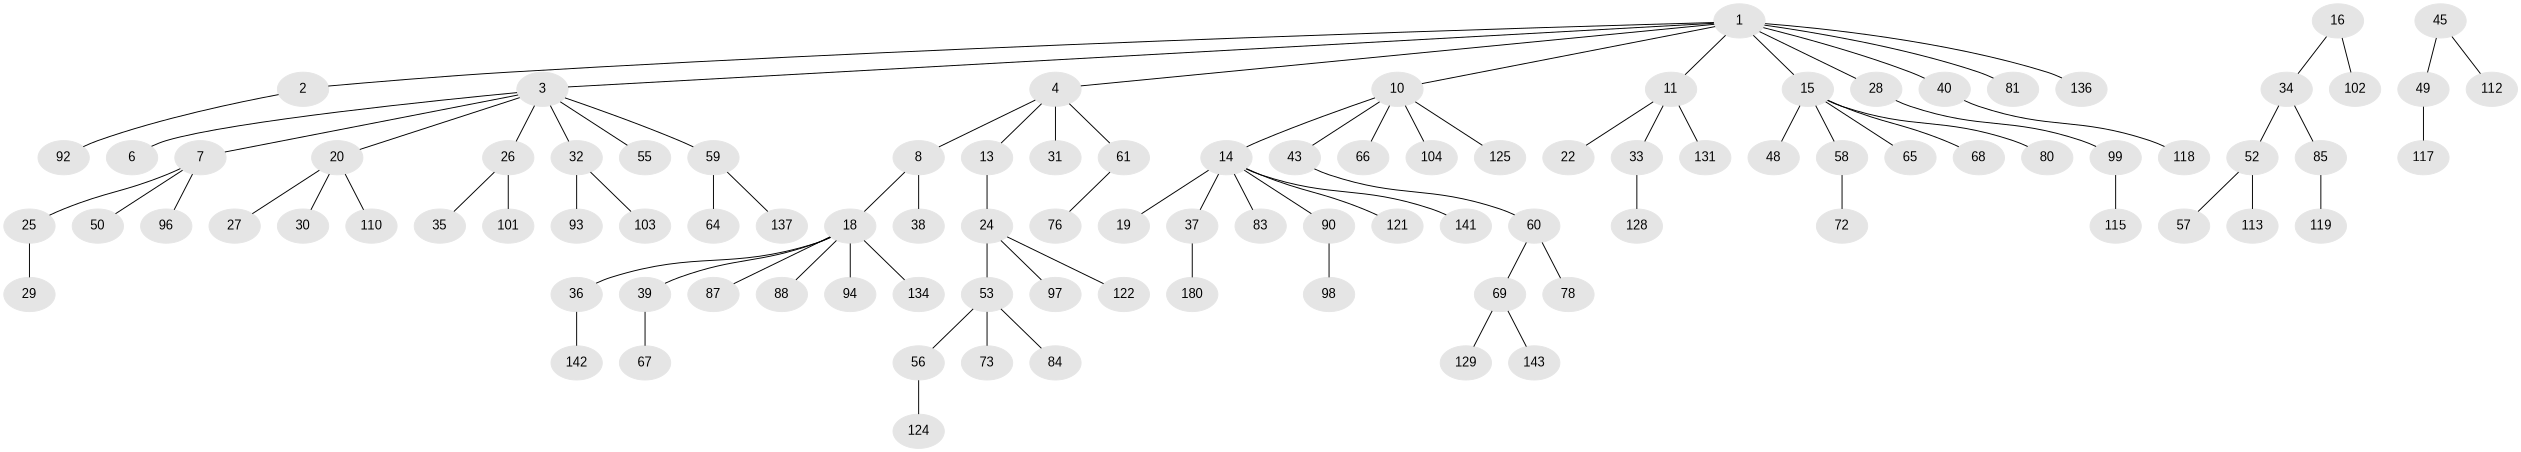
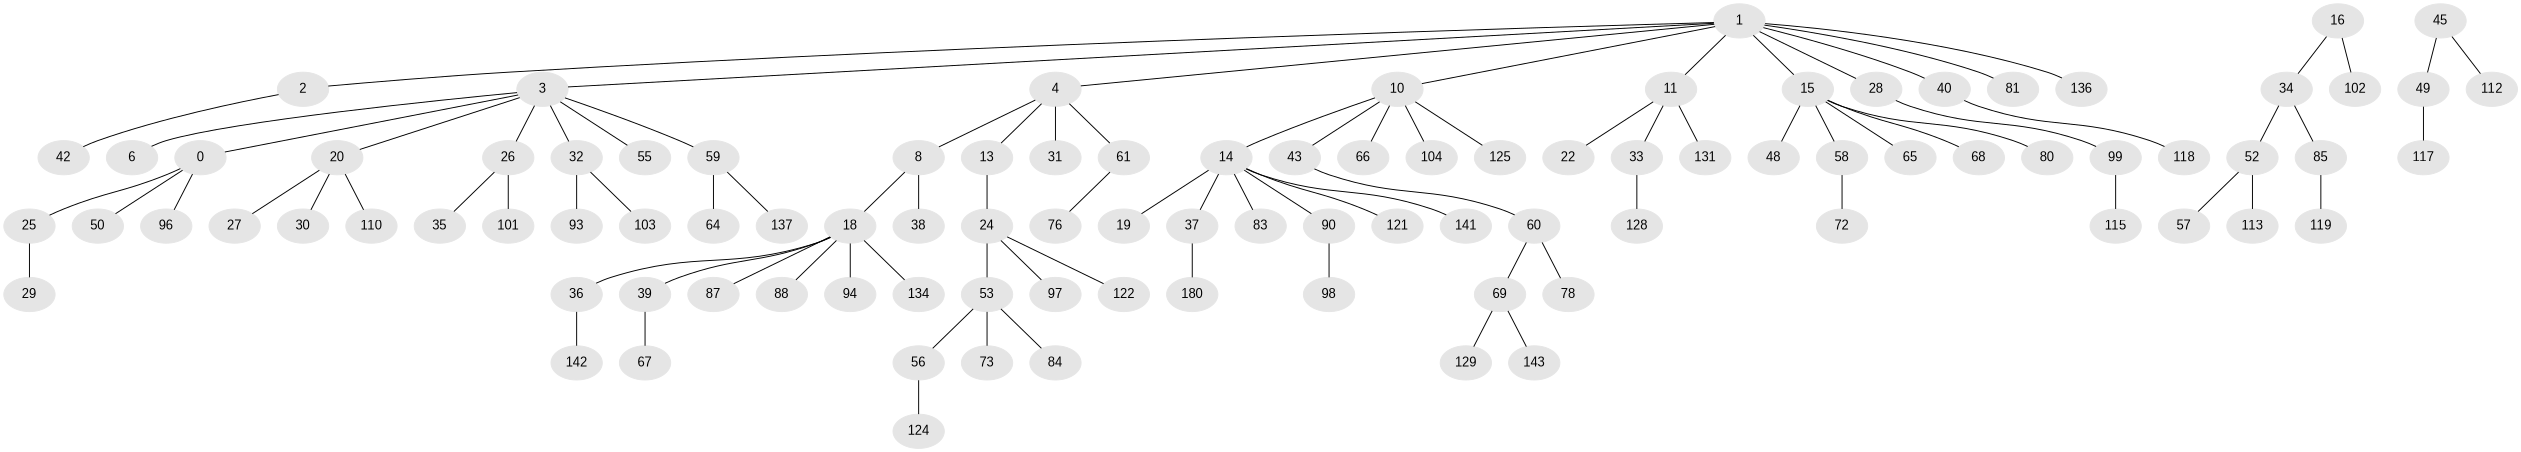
(64, 158) -> (64, 158)
(200, 158) -> (200, 158)
